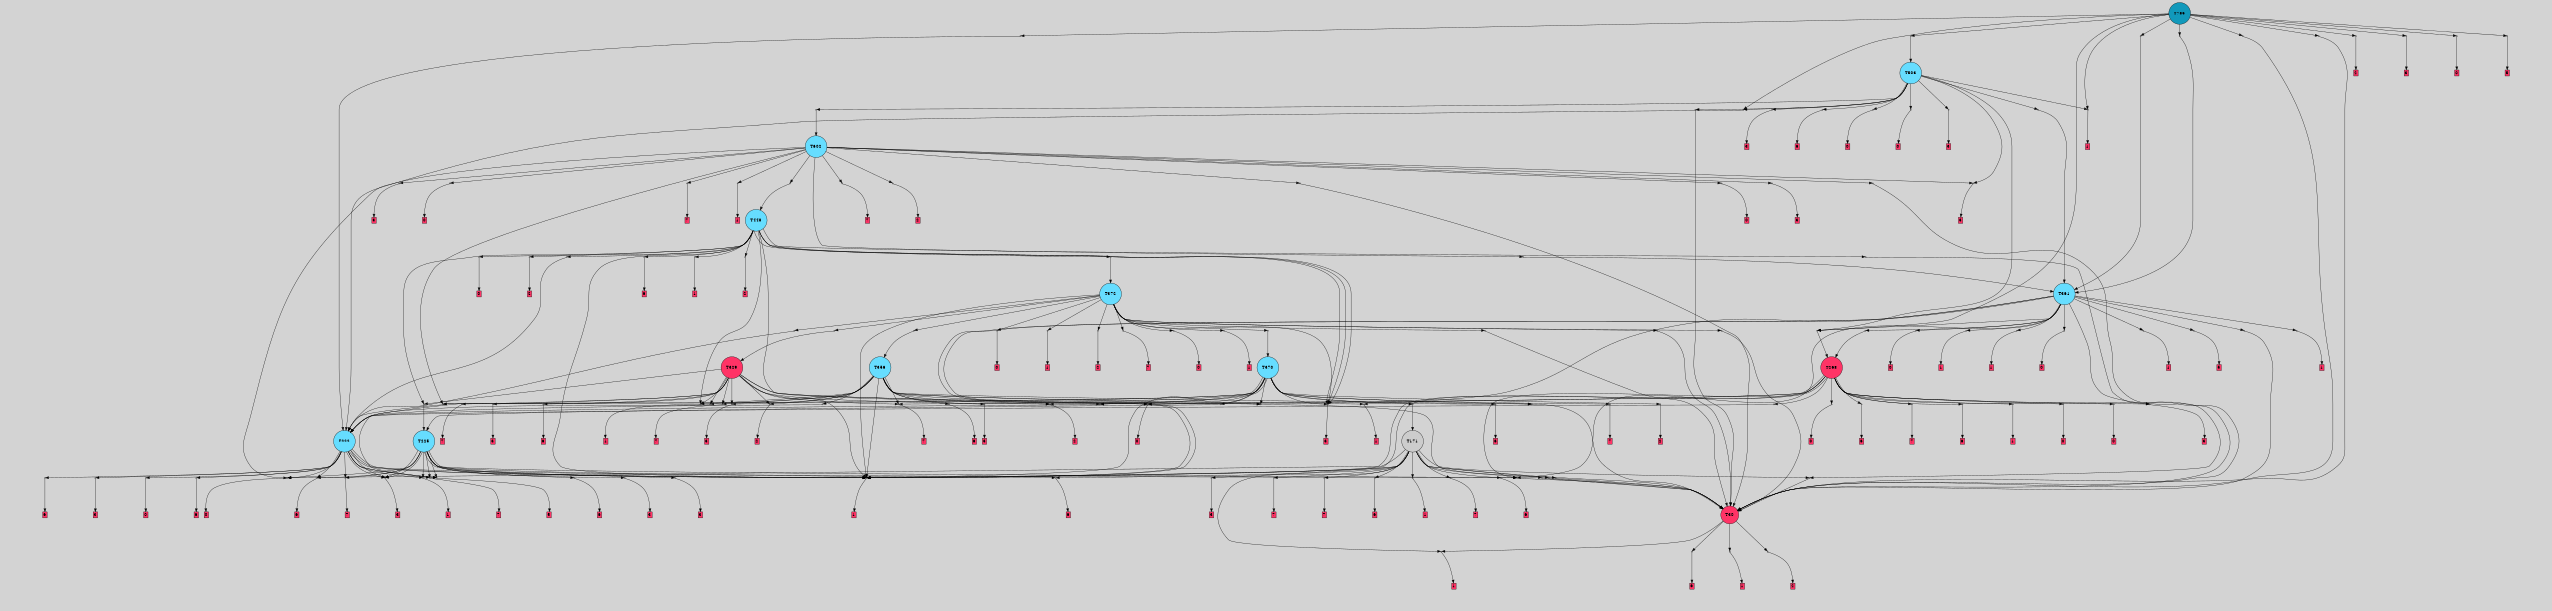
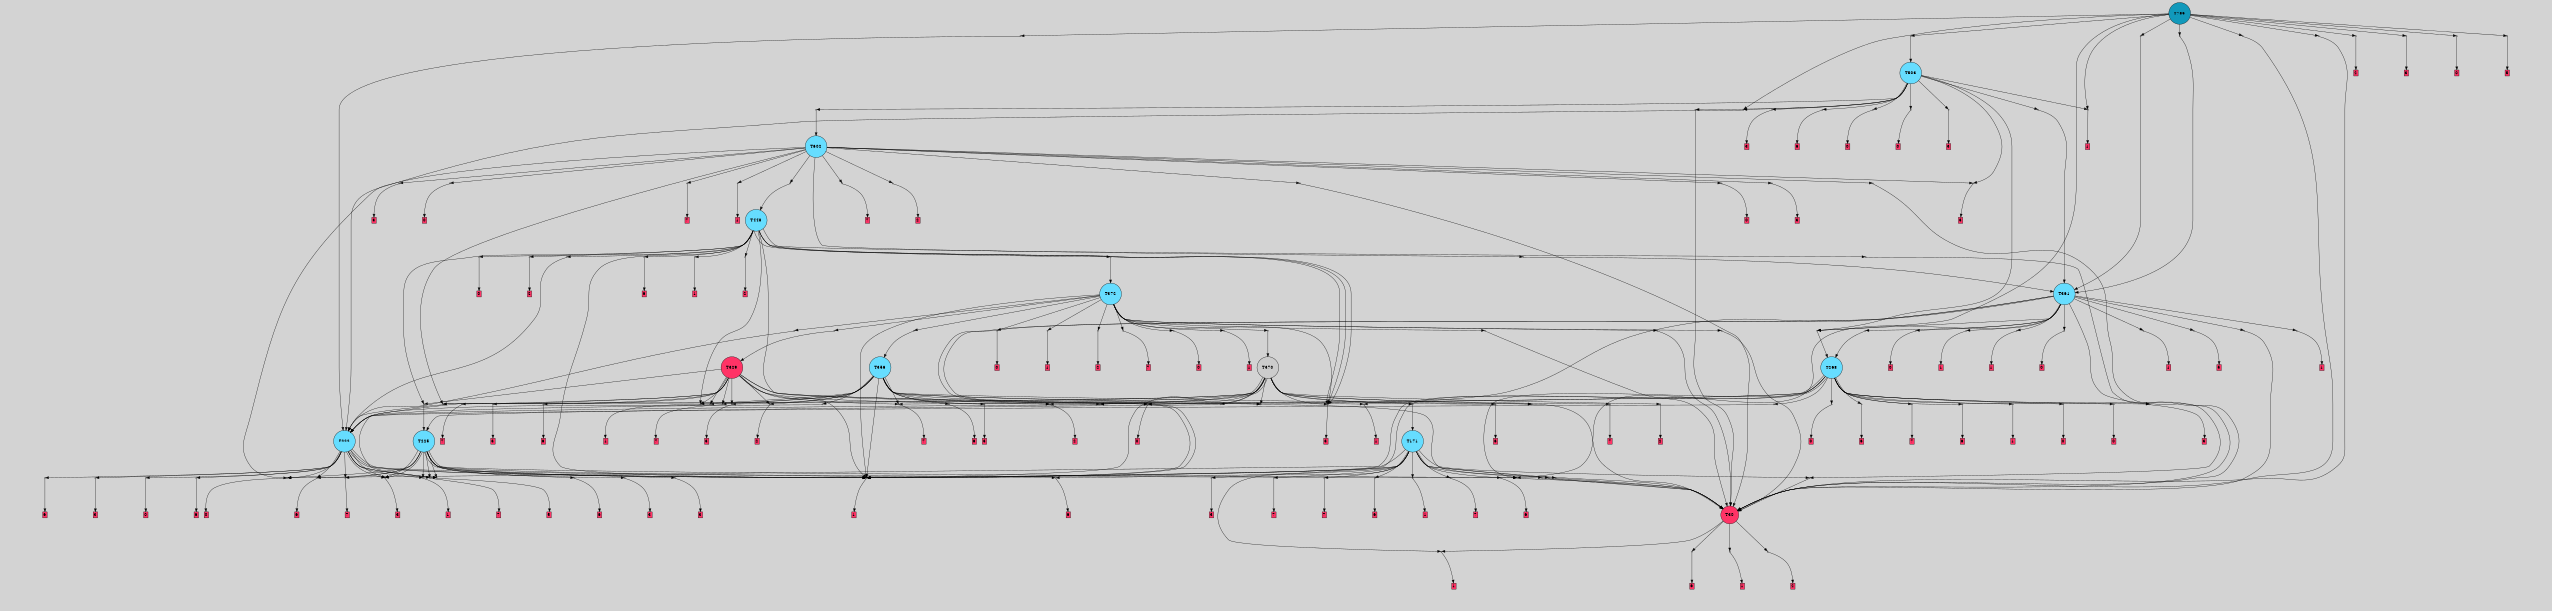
(1268, 368) -> (1268, 368)
(1832, 368) -> (1832, 368)
(1413, 441) -> (1413, 441)
